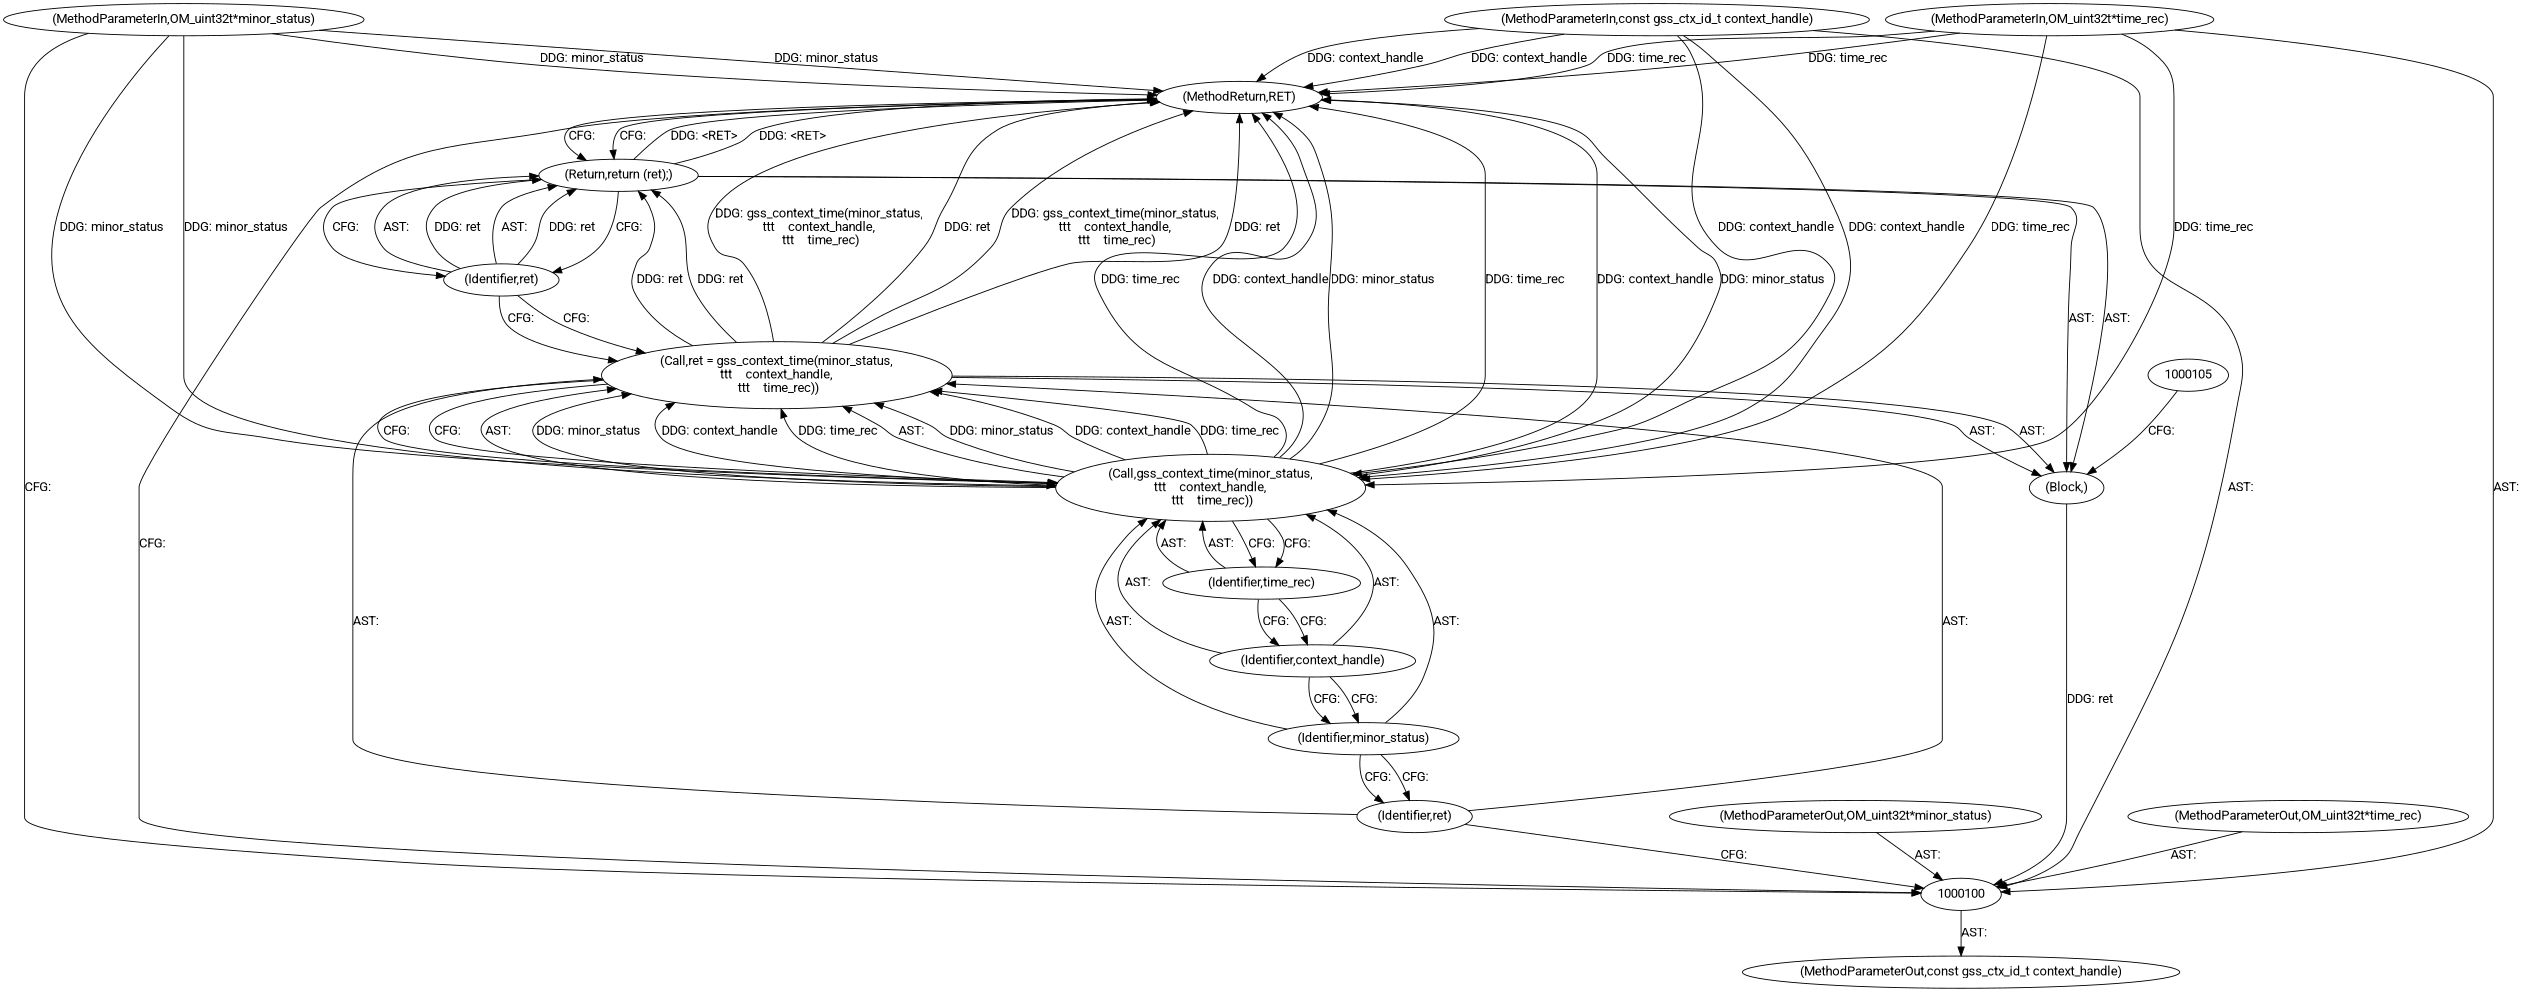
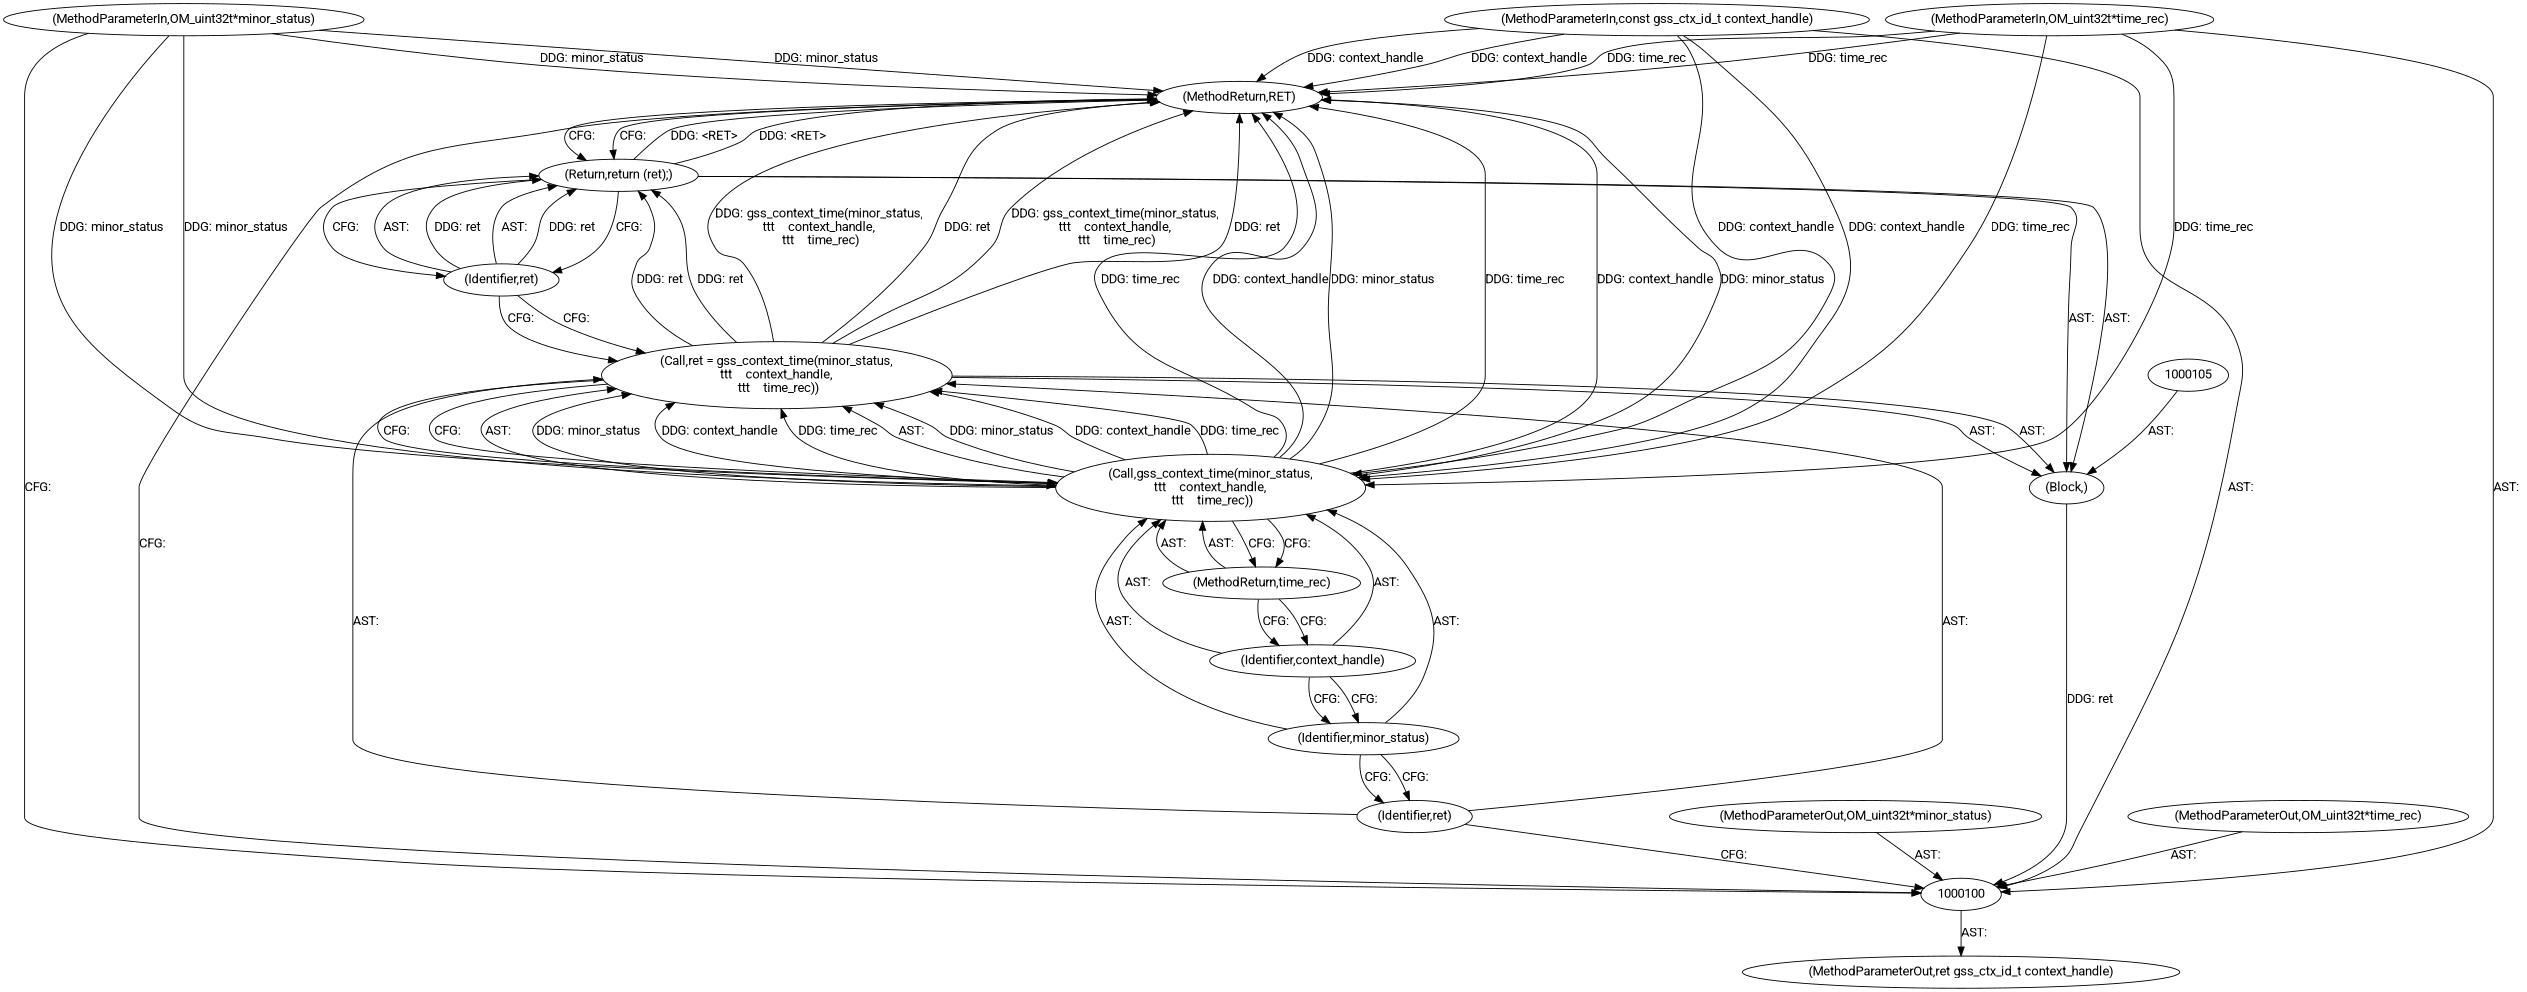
(2163, 432) -> (2163, 432)
(1262, 583) -> (1262, 583)
(1961, 972) -> (1961, 972)
